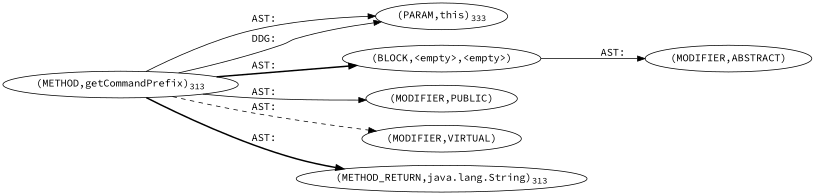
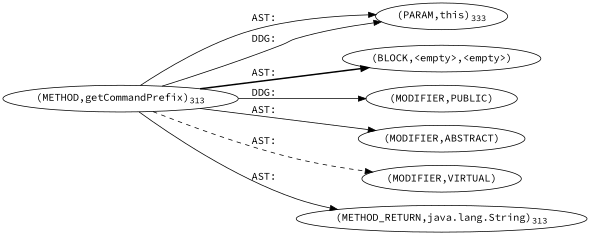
(589, 59) -> (284, 119)
(267, 92) -> (267, 93)
(239, 139) -> (230, 169)
